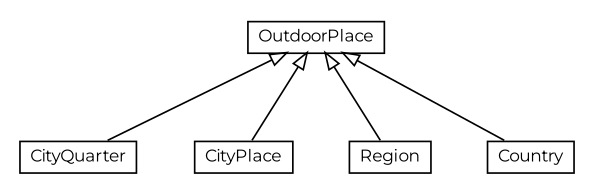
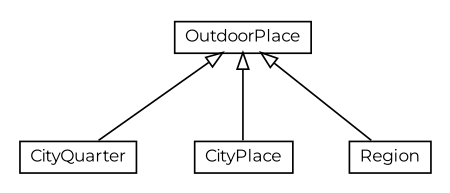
(531, 156) -> none
